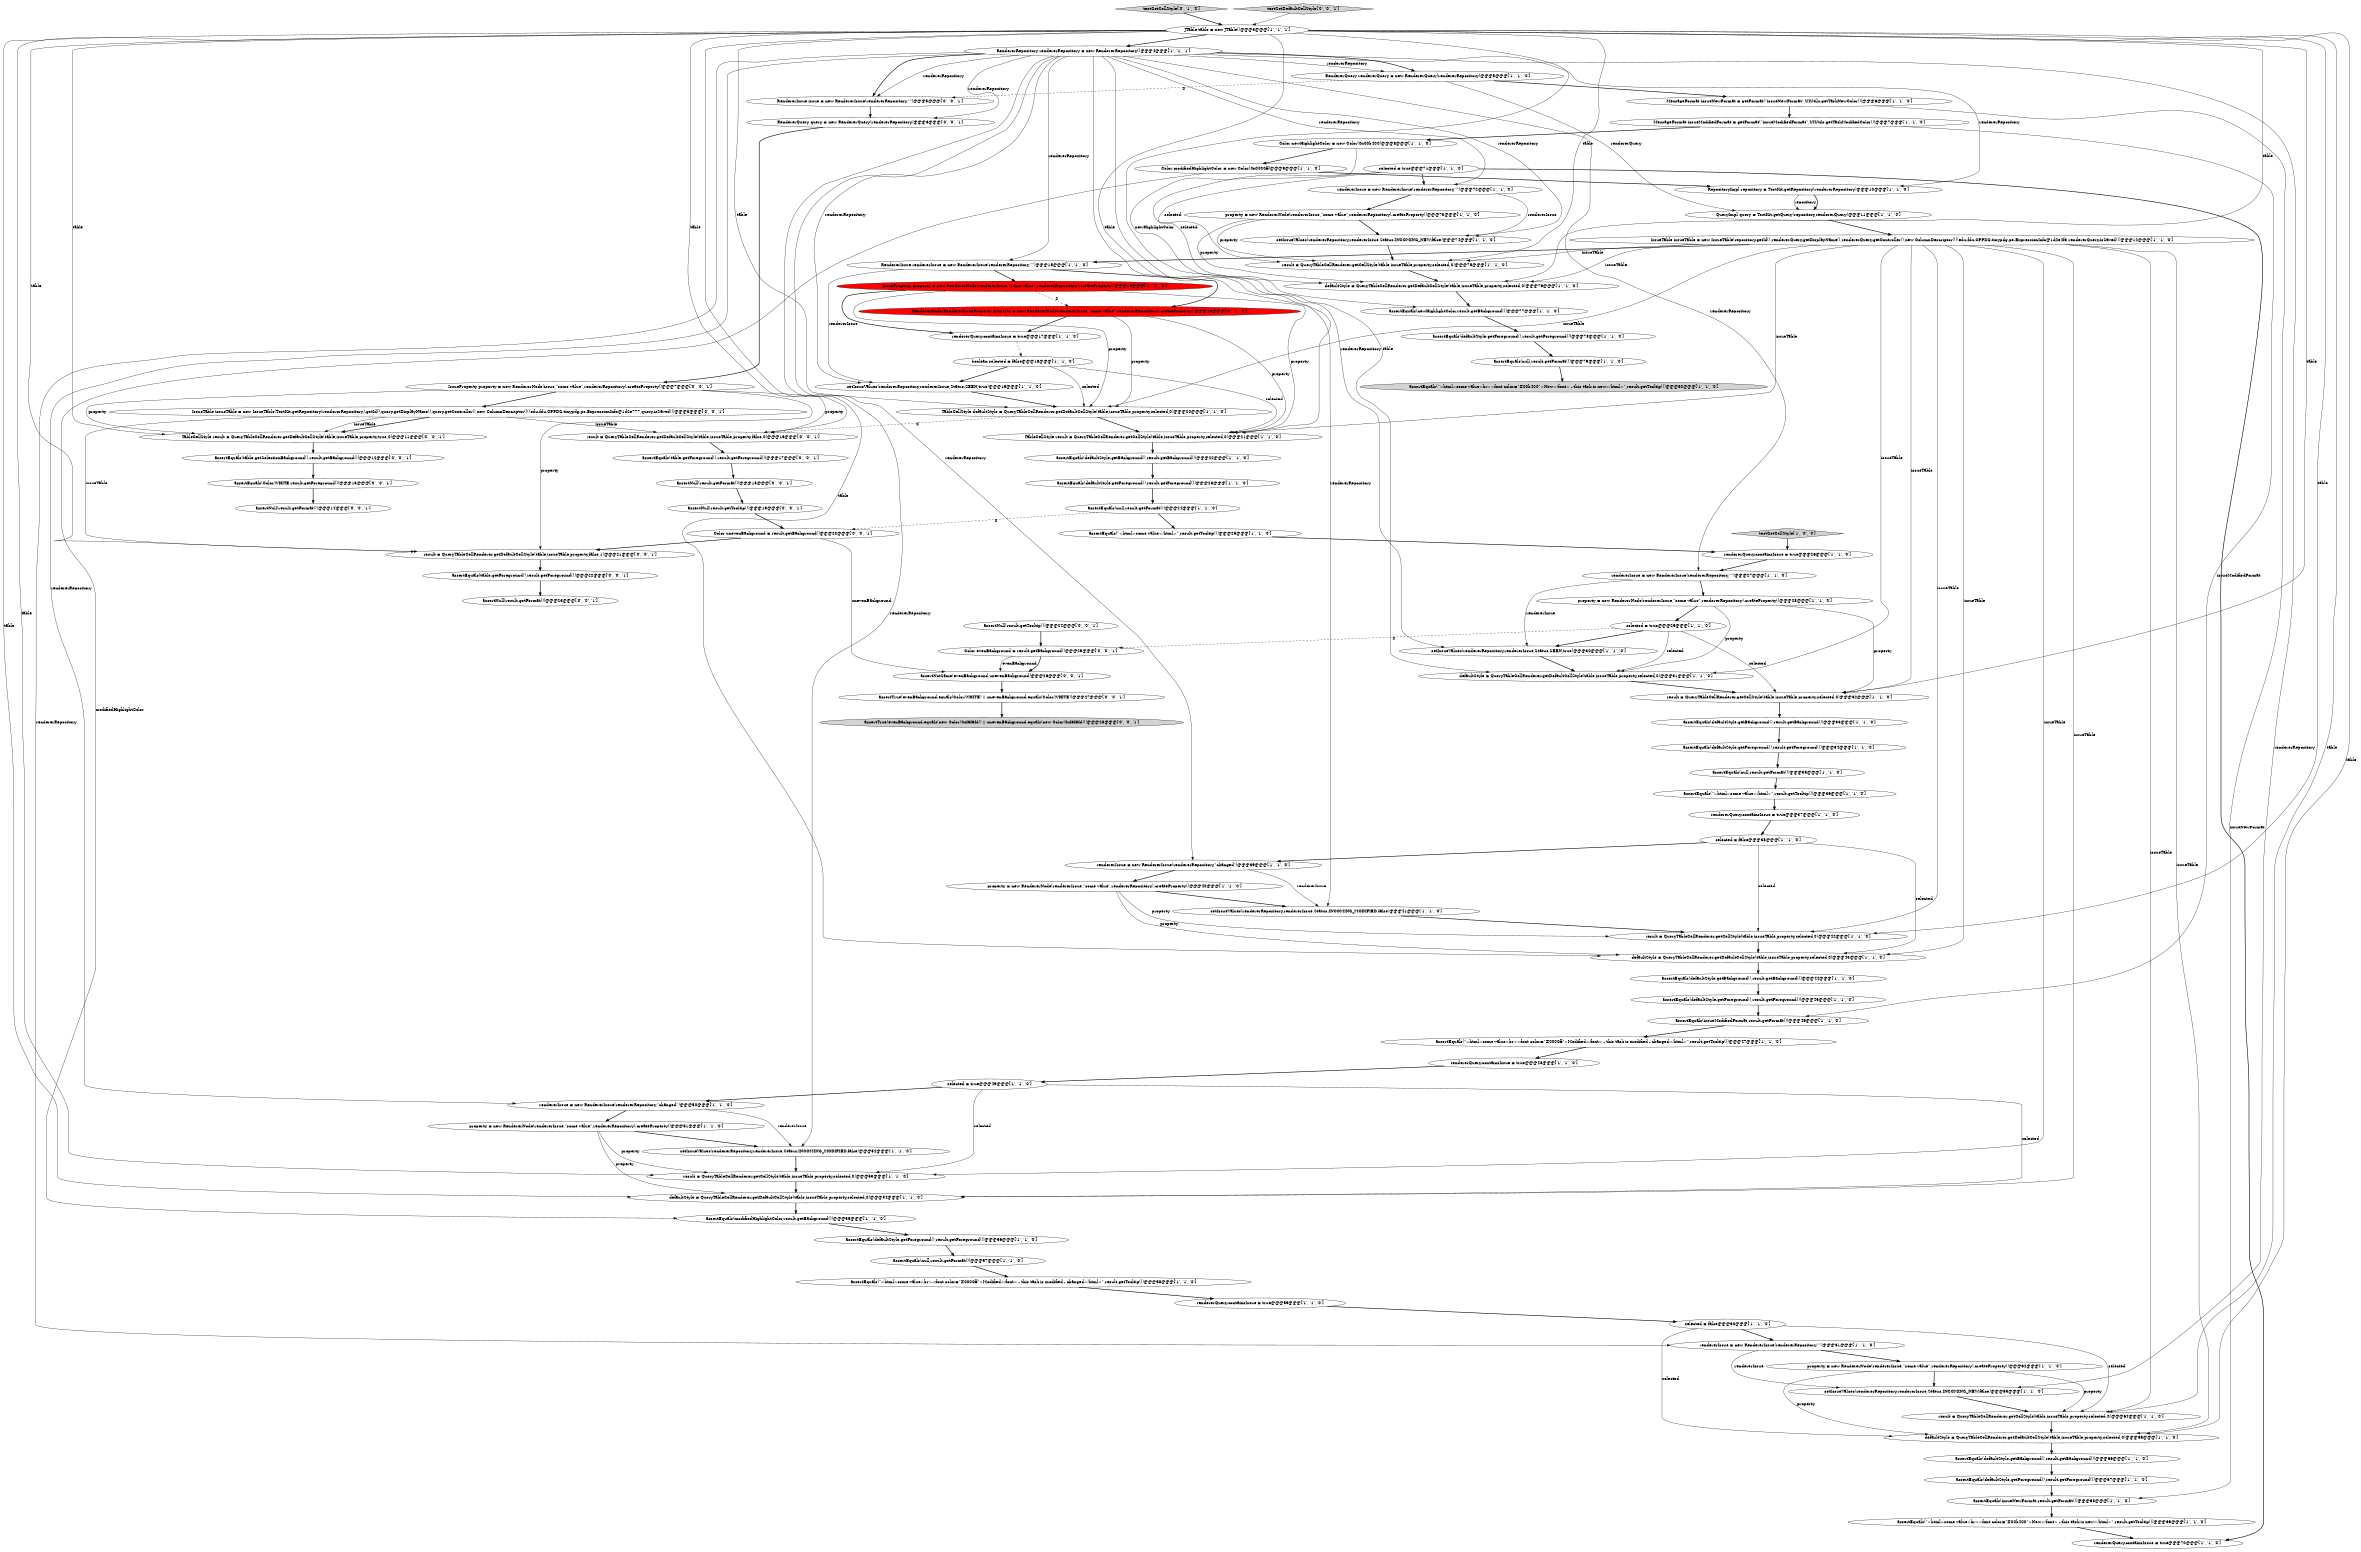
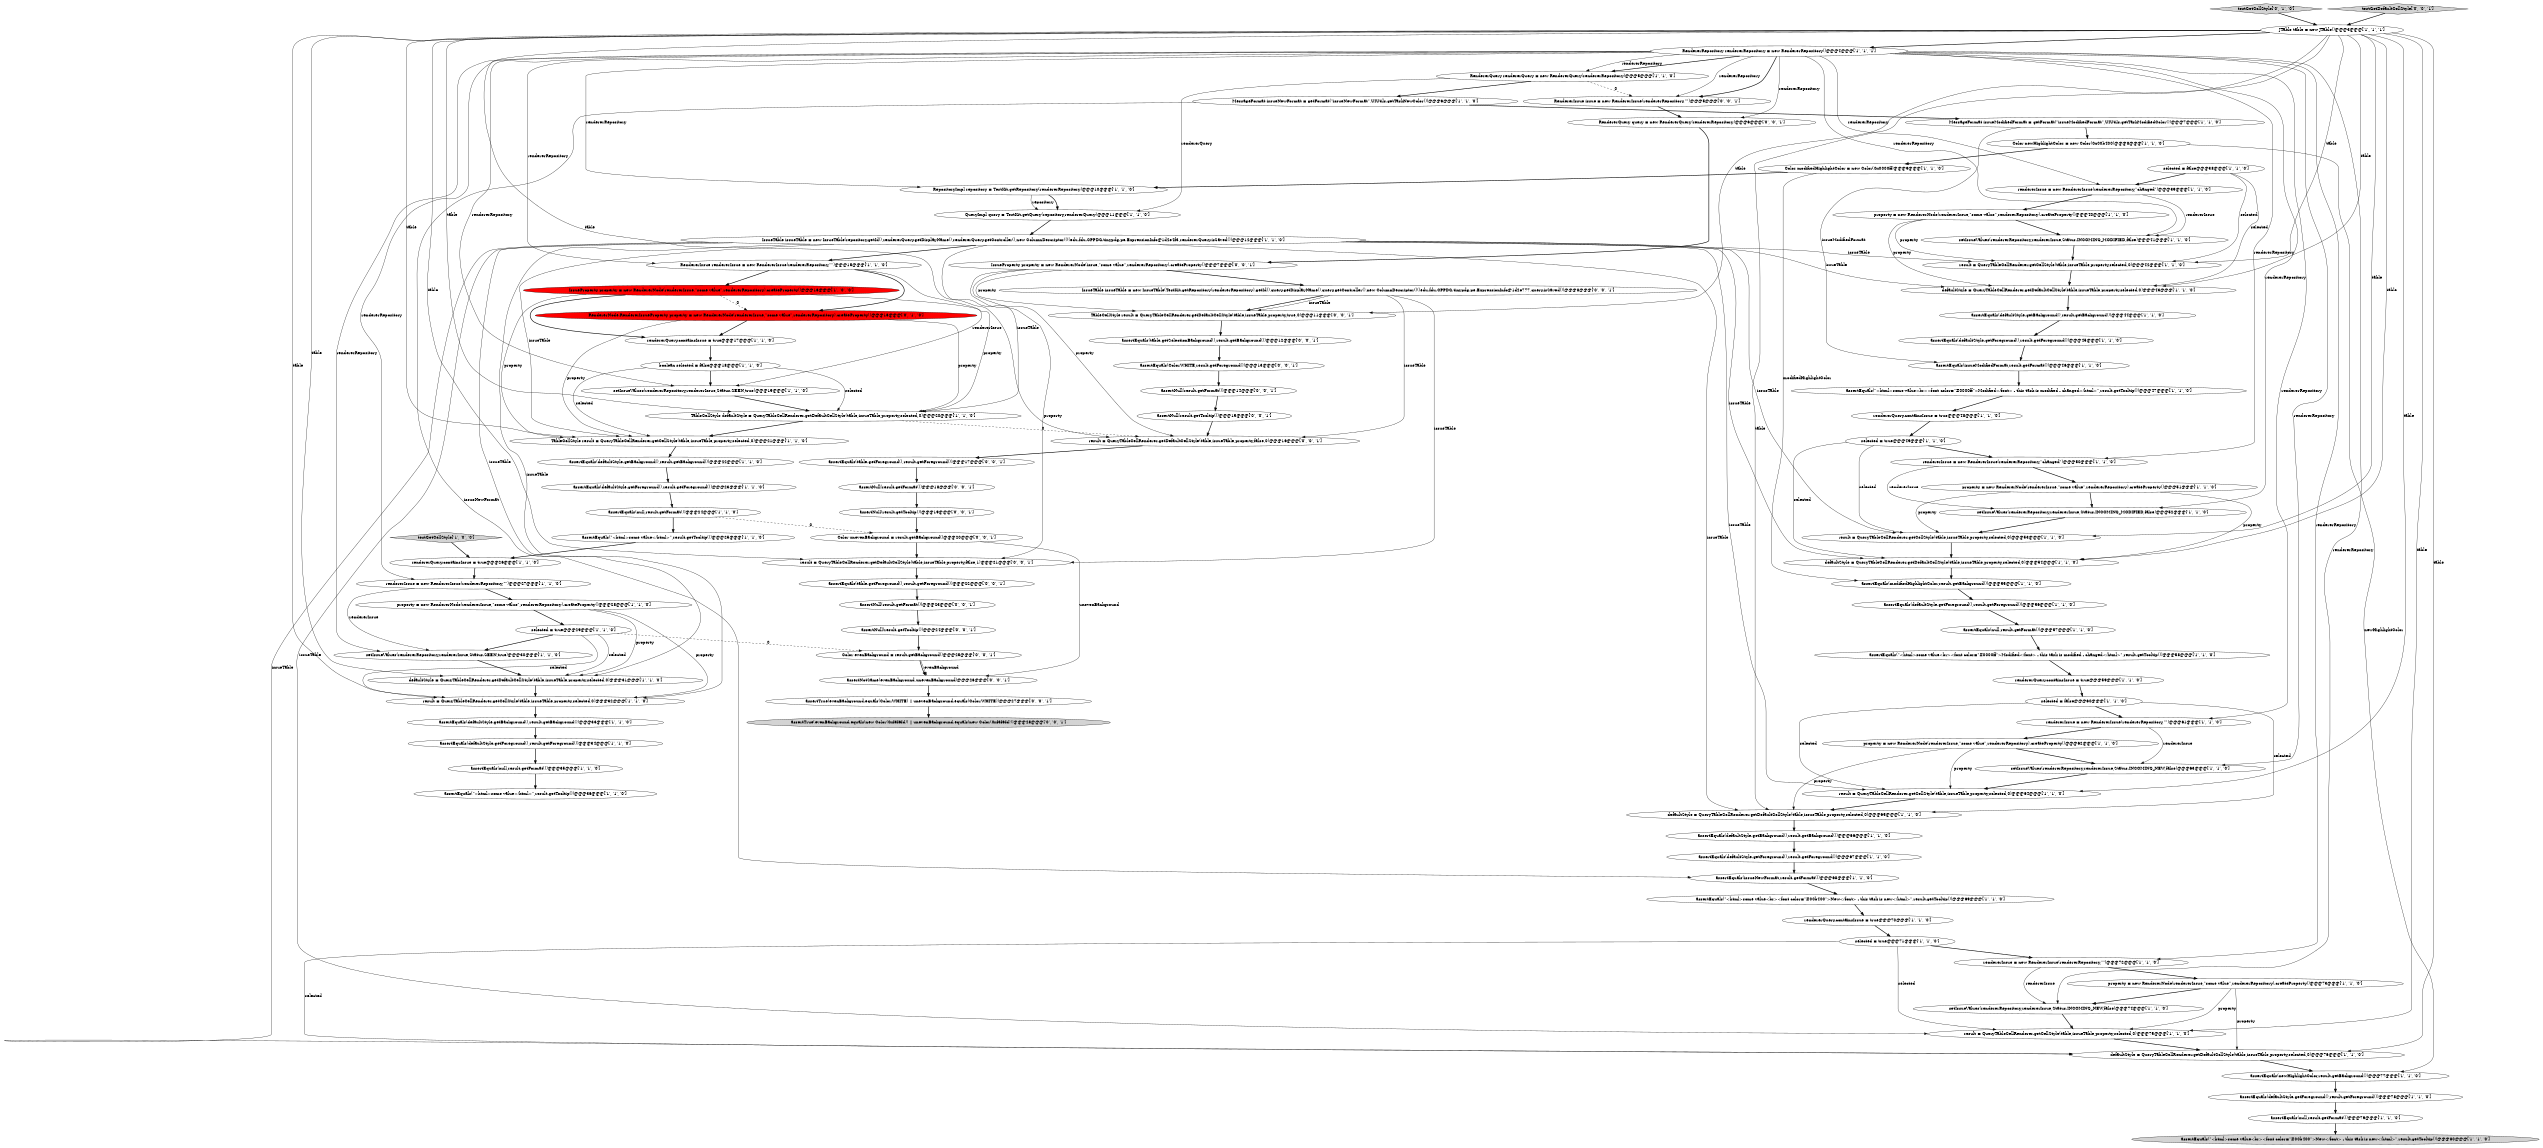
(1273, 19) -> (2368, 19)
(1019, 348) -> (710, 352)
none -> (1214, 416)
(2229, 510) -> (1881, 930)
none -> (918, 616)
(1774, 815) -> none
